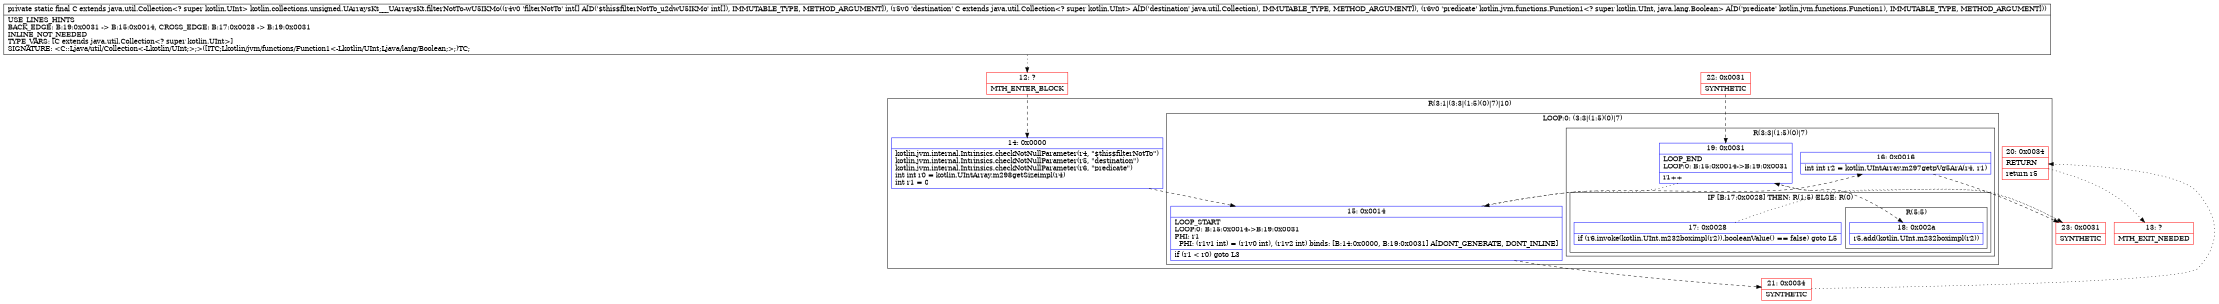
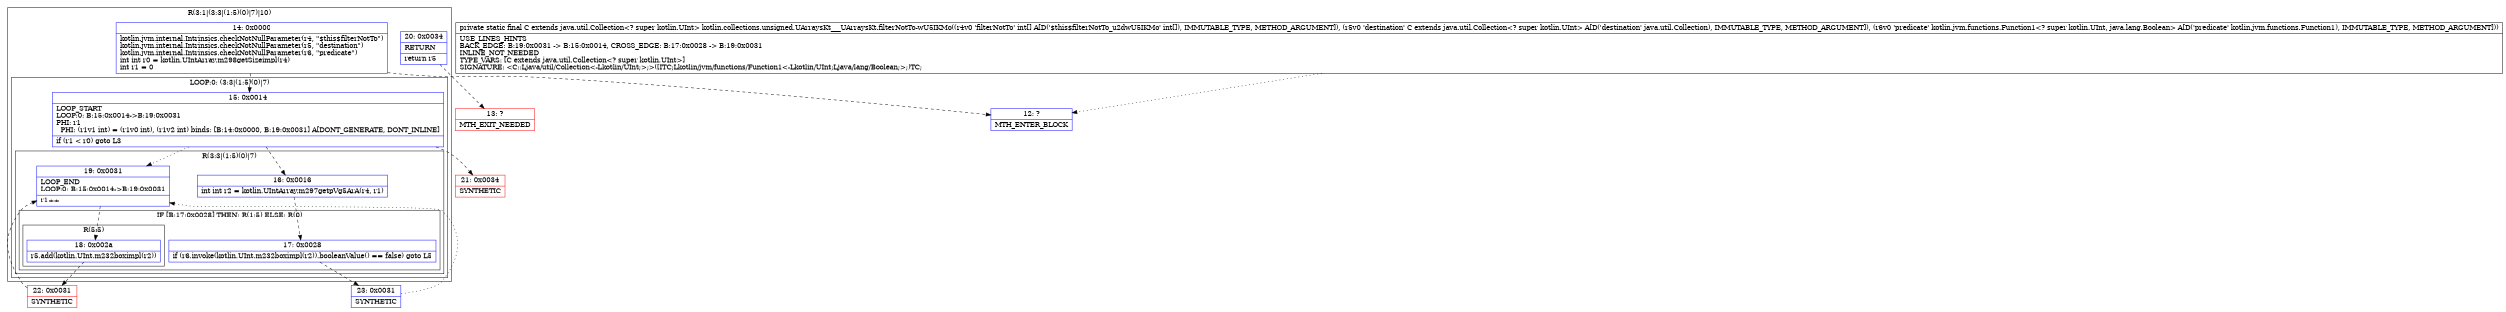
(1027, 83) -> (1032, 120)
(1027, 114) -> (687, 87)
(2025, 163) -> (424, 48)
(1973, 187) -> (297, 216)
(2099, 187) -> (460, 85)
(1583, 191) -> (170, 155)
(1823, 196) -> (337, 273)
(2081, 233) -> (376, 296)
none -> (75, 272)
(2122, 279) -> none
